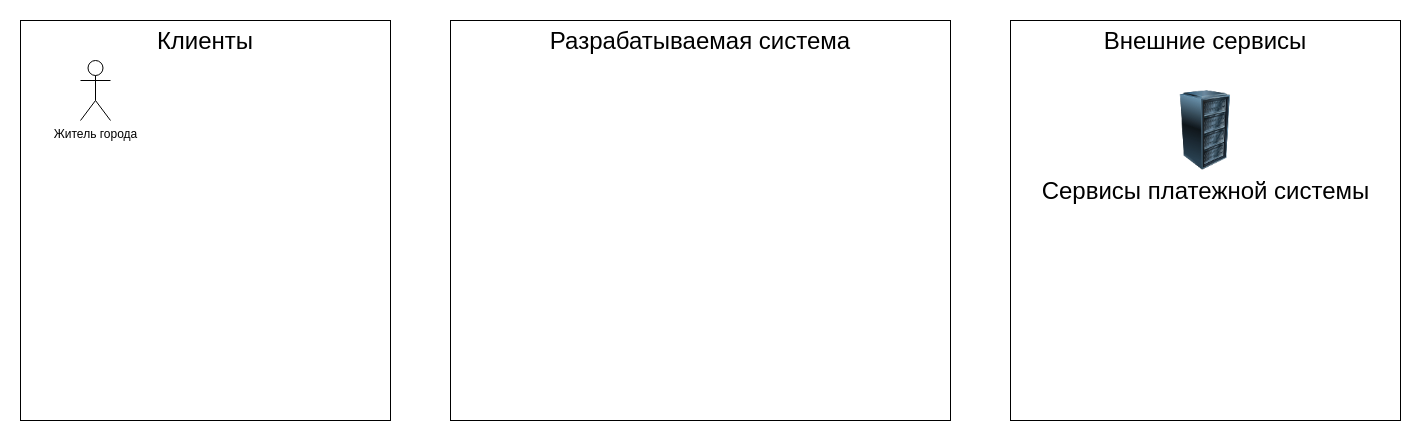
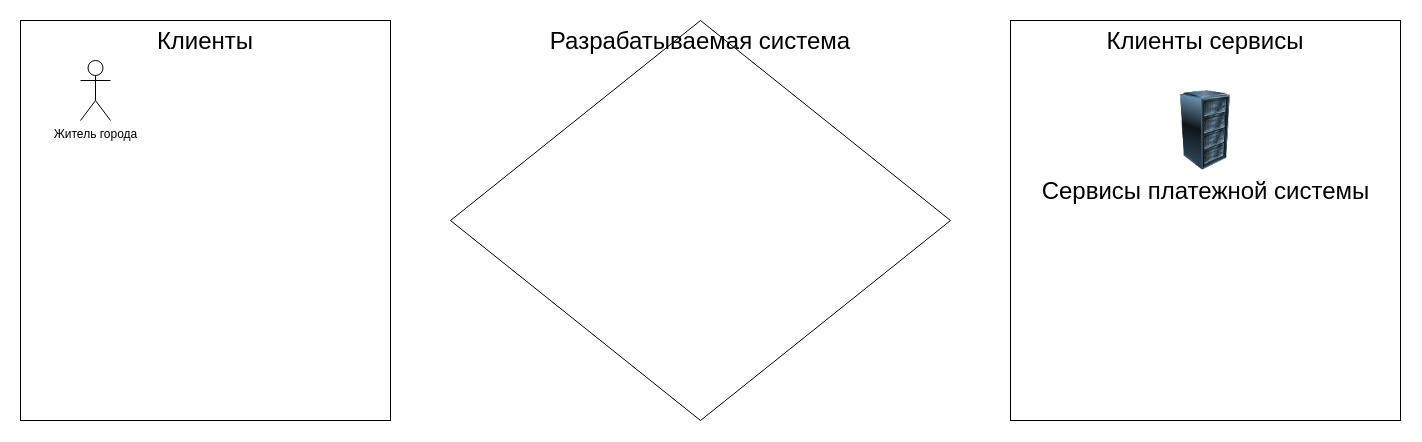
(1206, 42) -> (1206, 42)
(701, 221) -> (701, 221)
